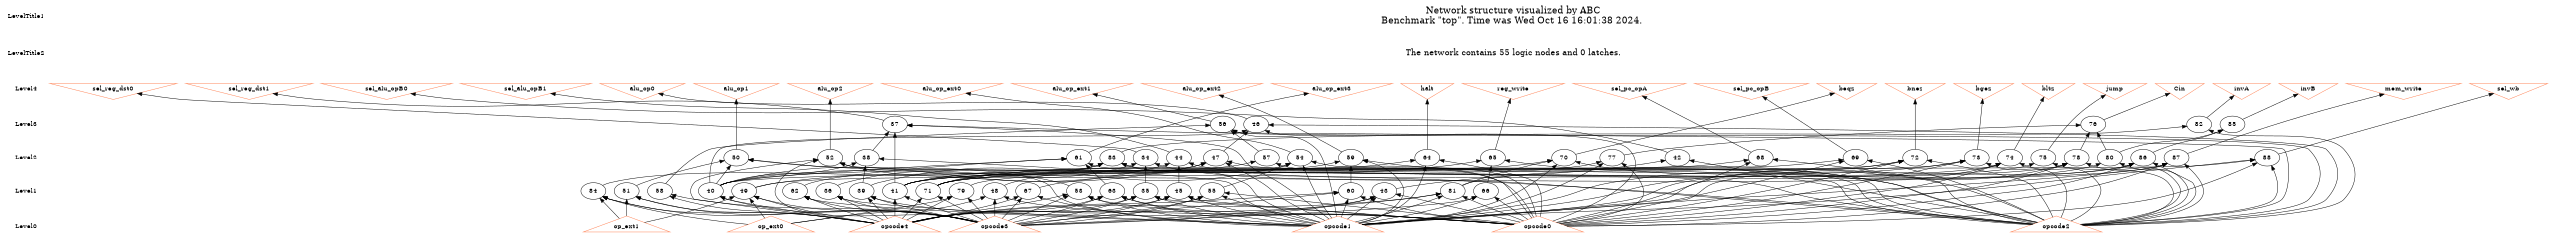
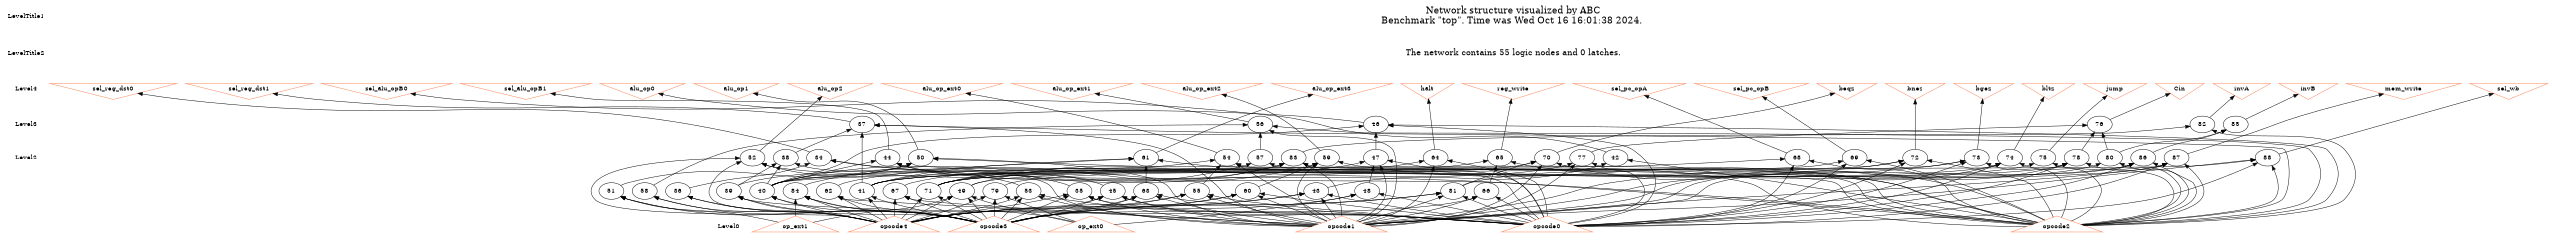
(26, 191) -> none
(1076, 216) -> none
